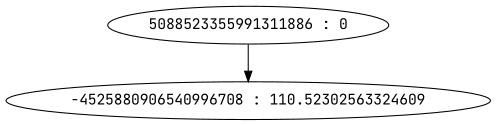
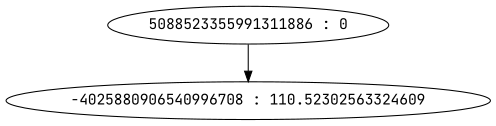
(248, 101) -> (248, 101)
